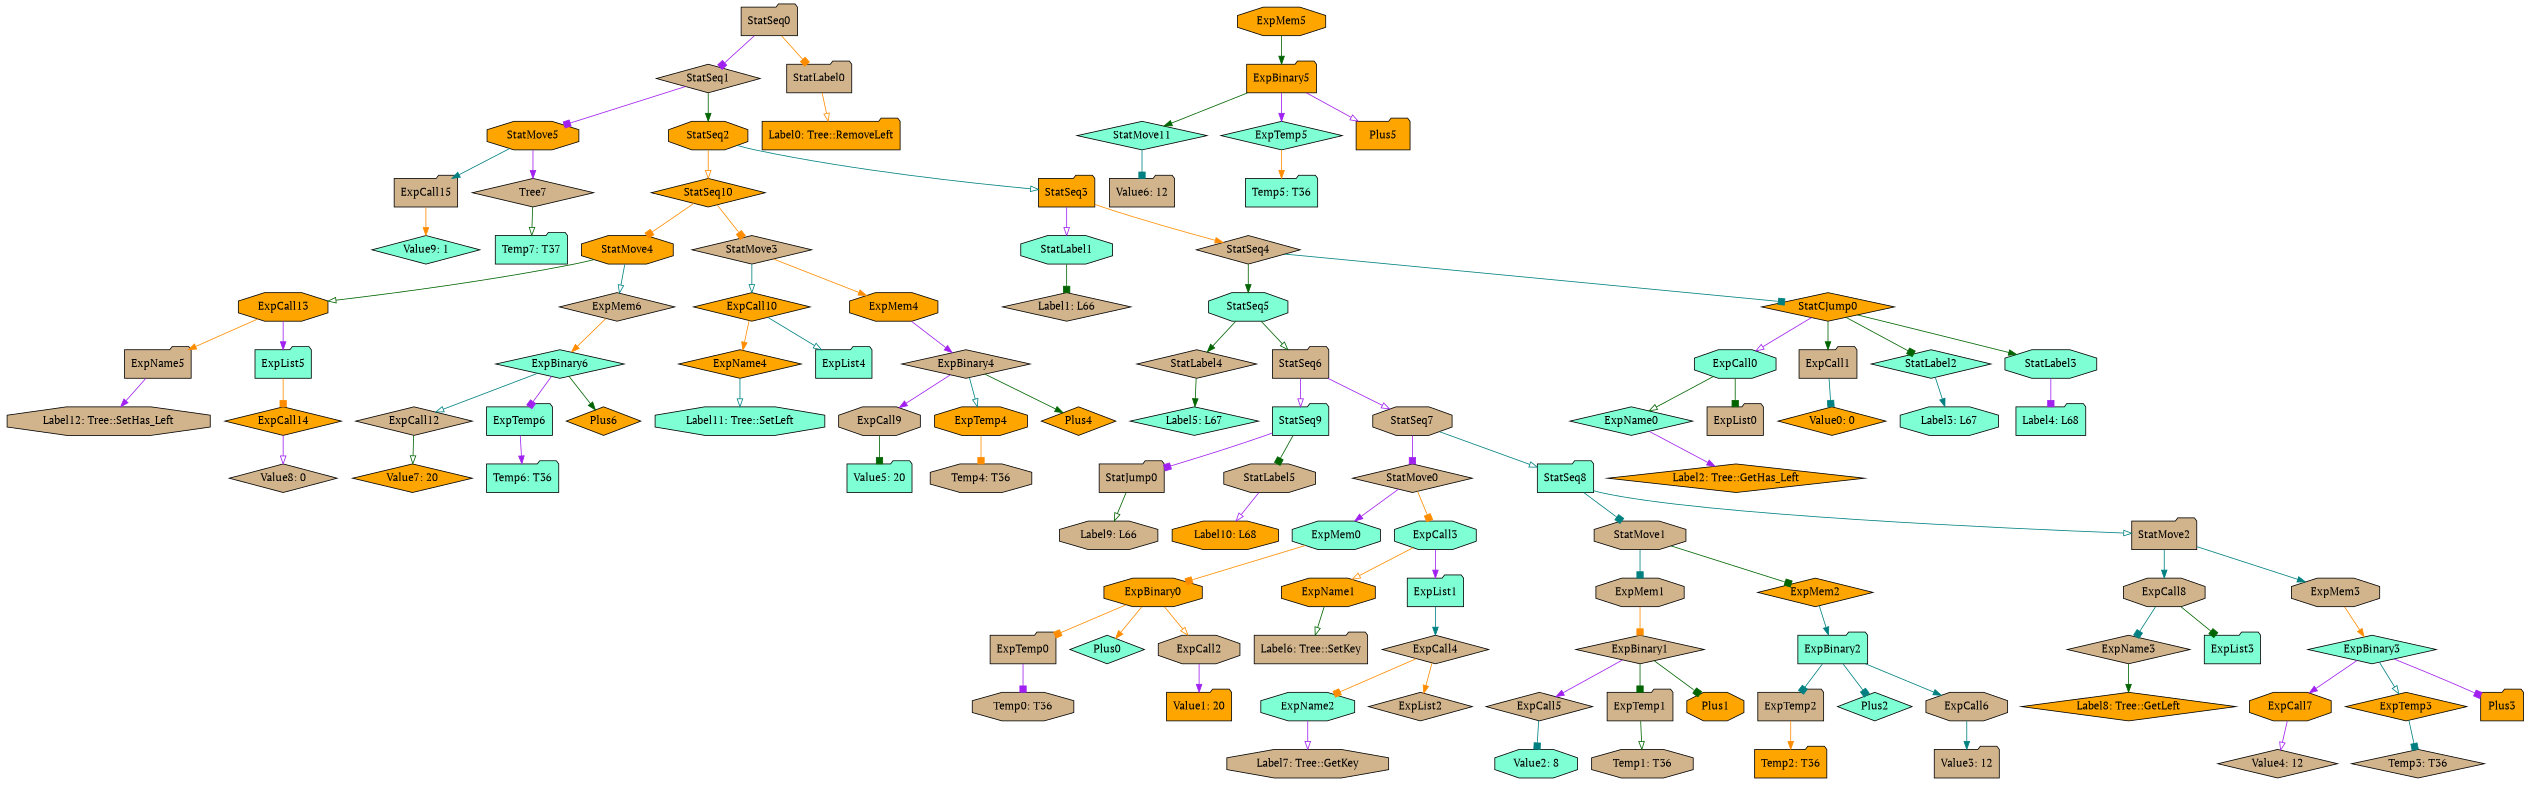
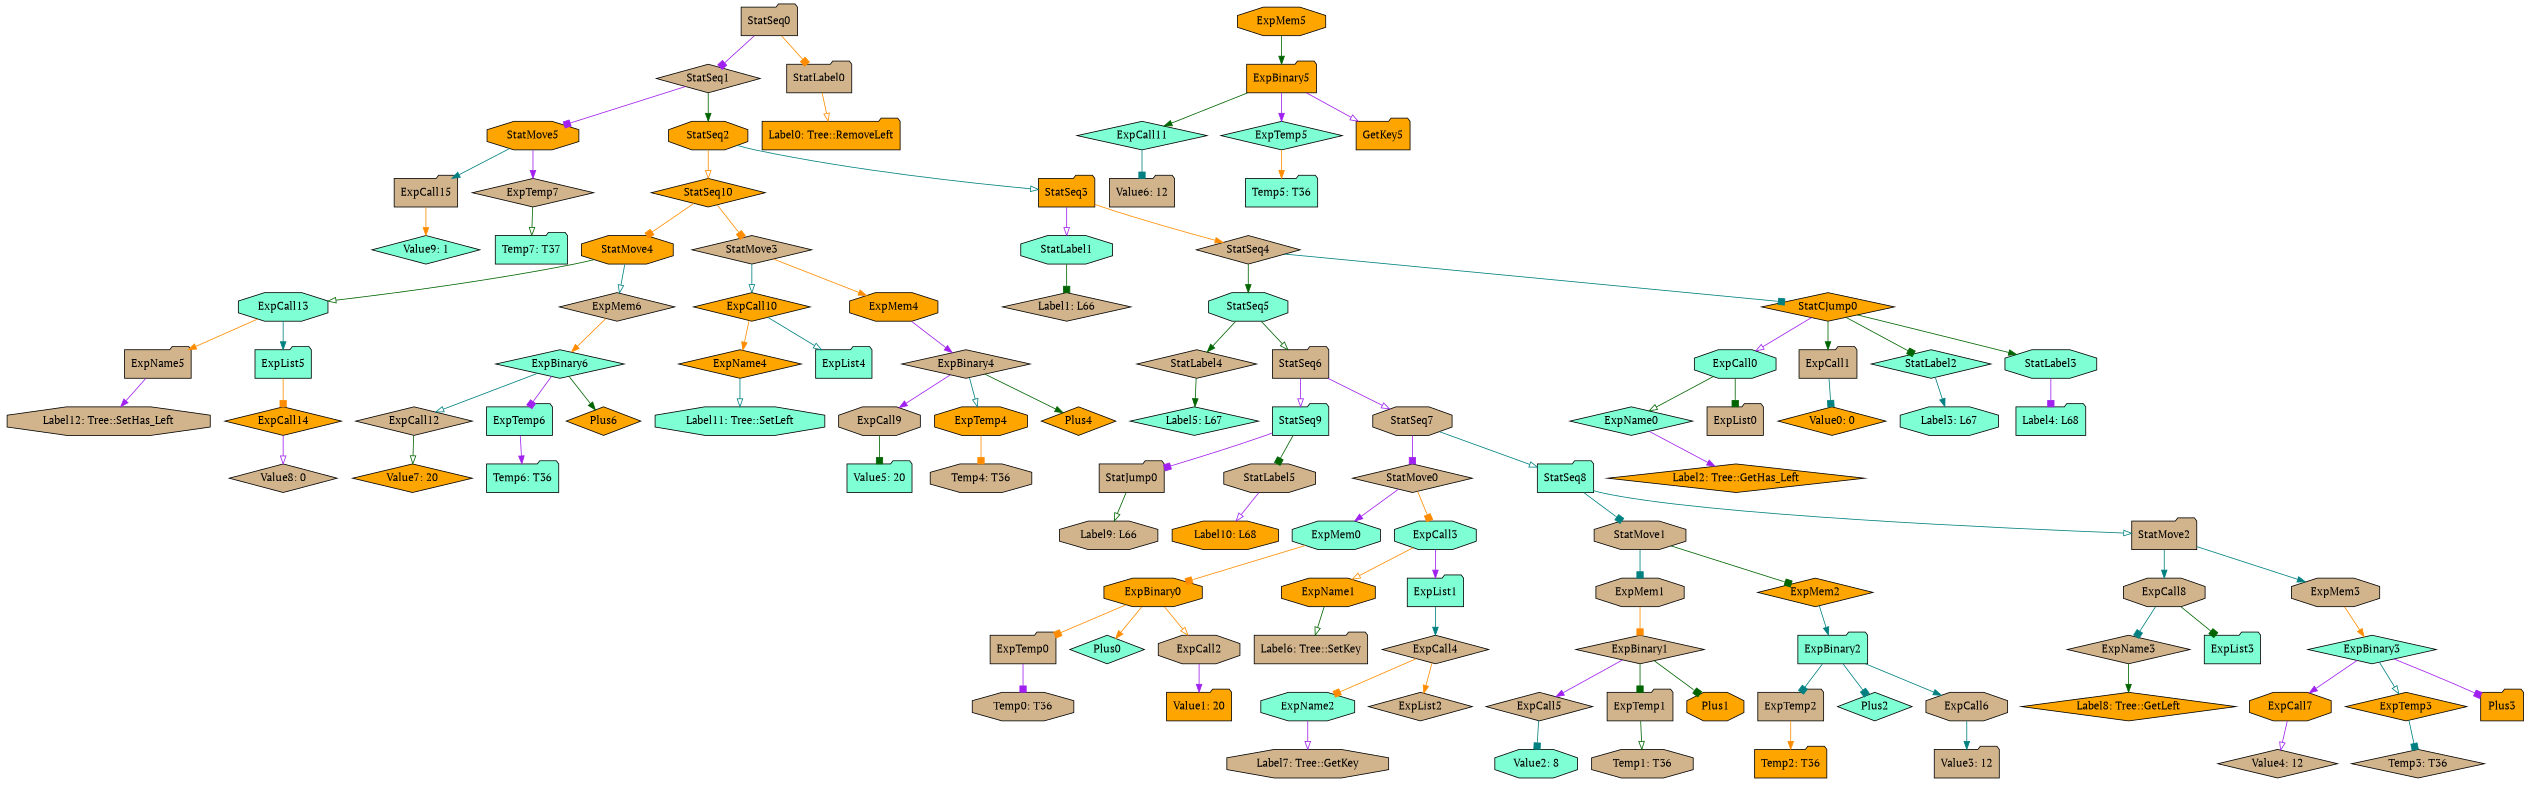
(1142, 136) -> (1142, 136)
(1383, 136) -> (1383, 136)
(533, 193) -> (533, 193)
(283, 307) -> (283, 307)
(283, 332) -> (283, 332)
